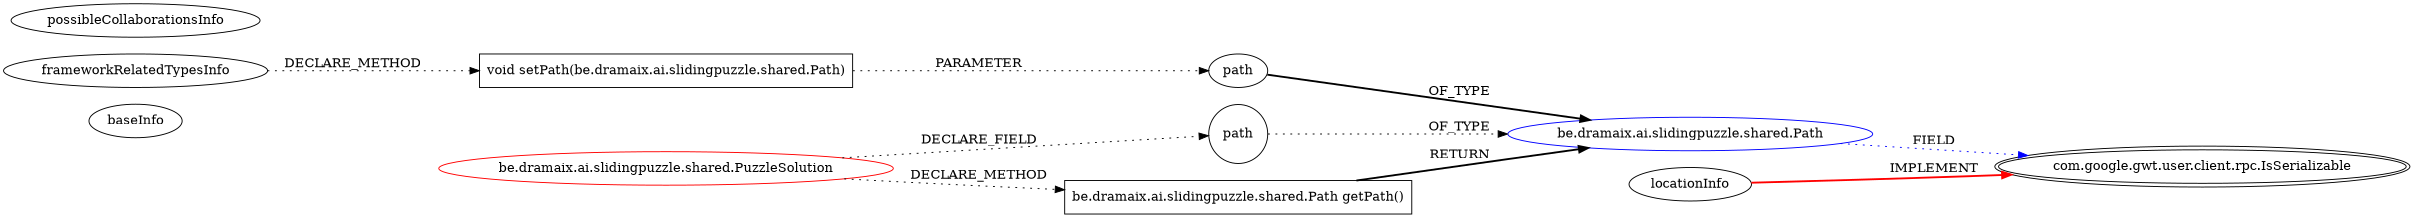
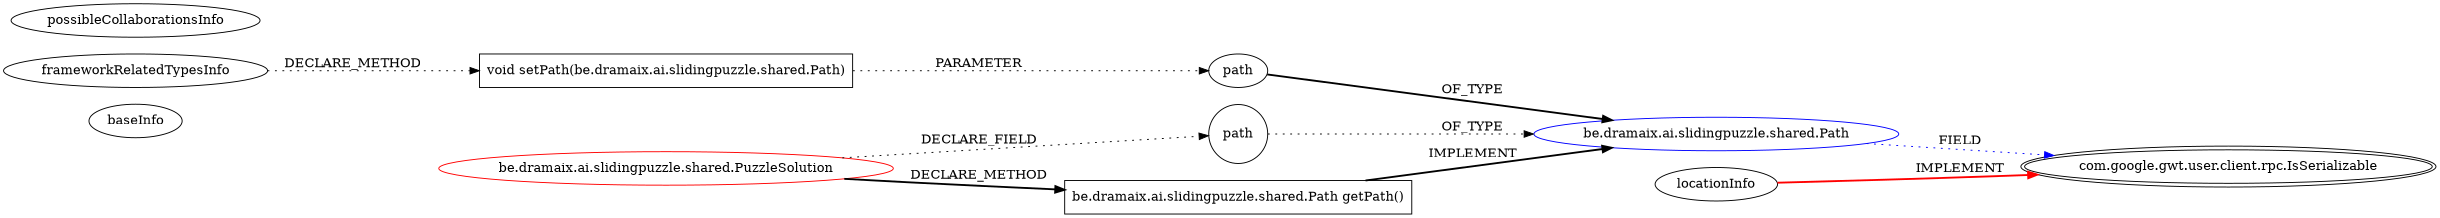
(1460, 155) -> (1473, 154)
(950, 184) -> (950, 184)
